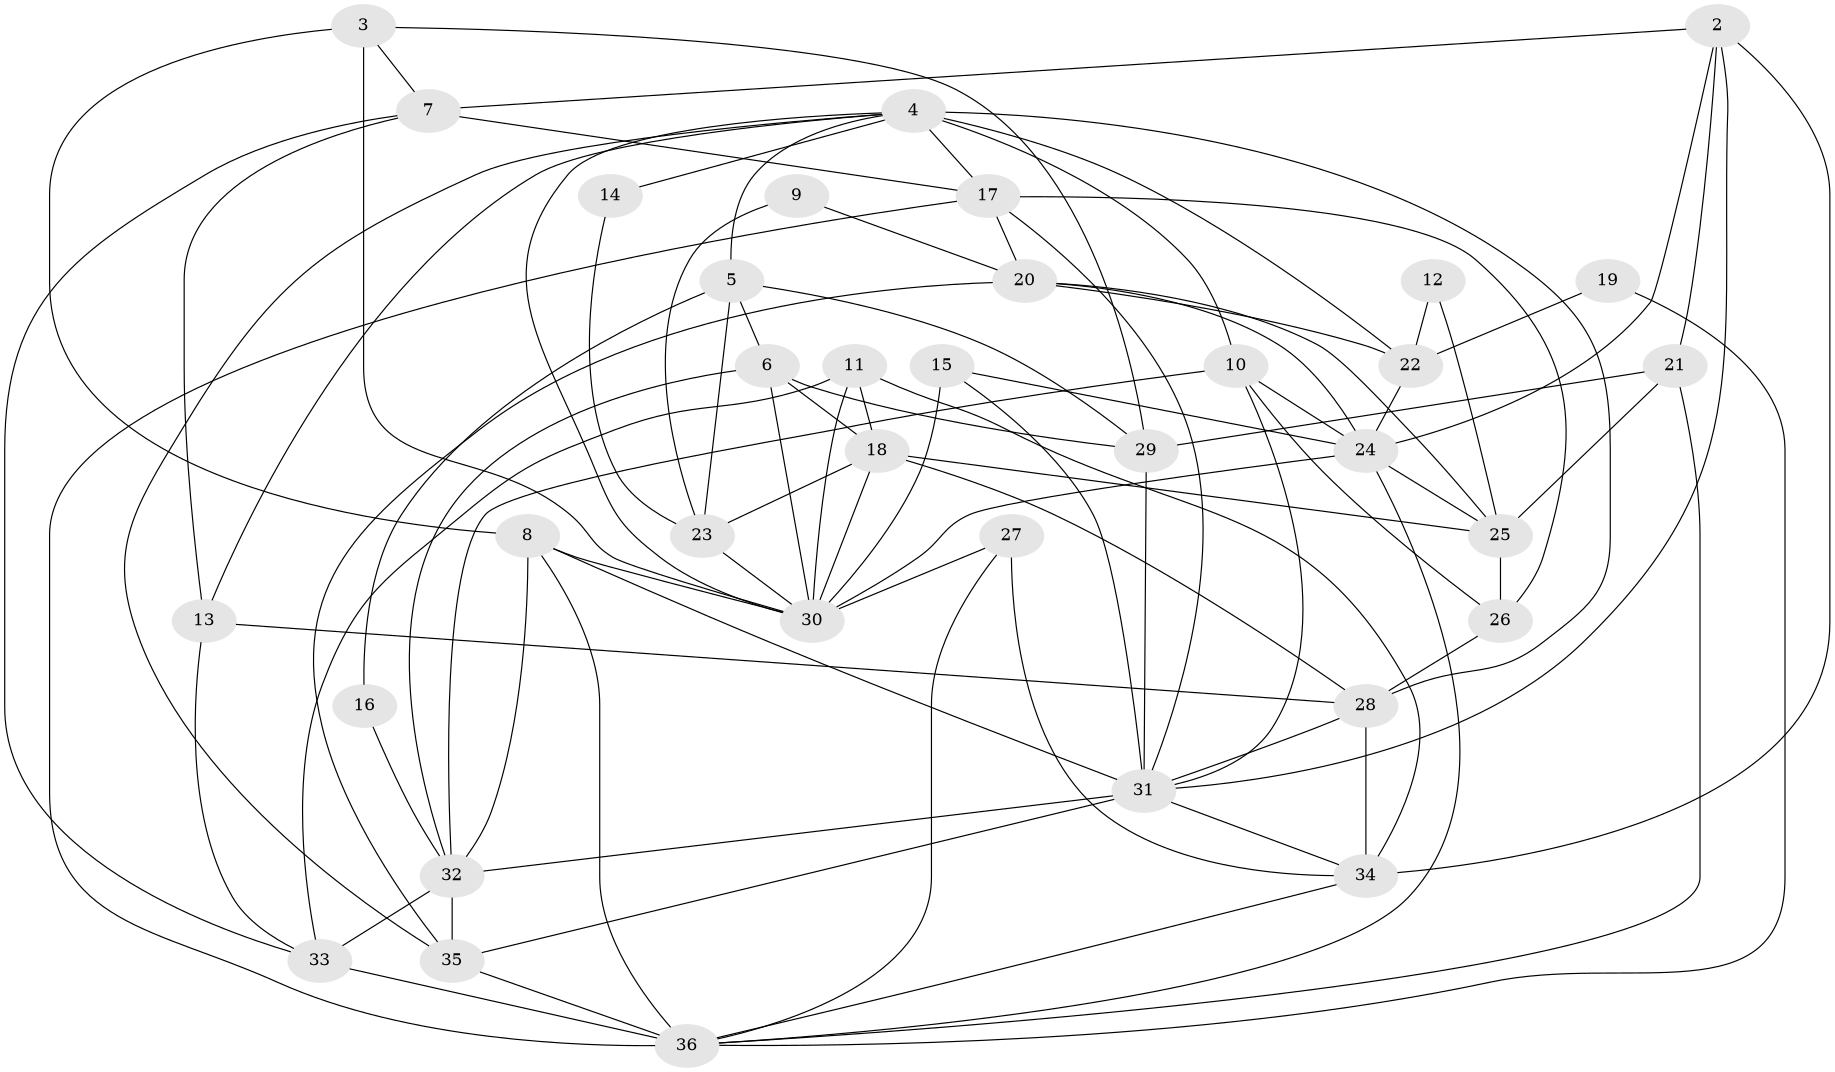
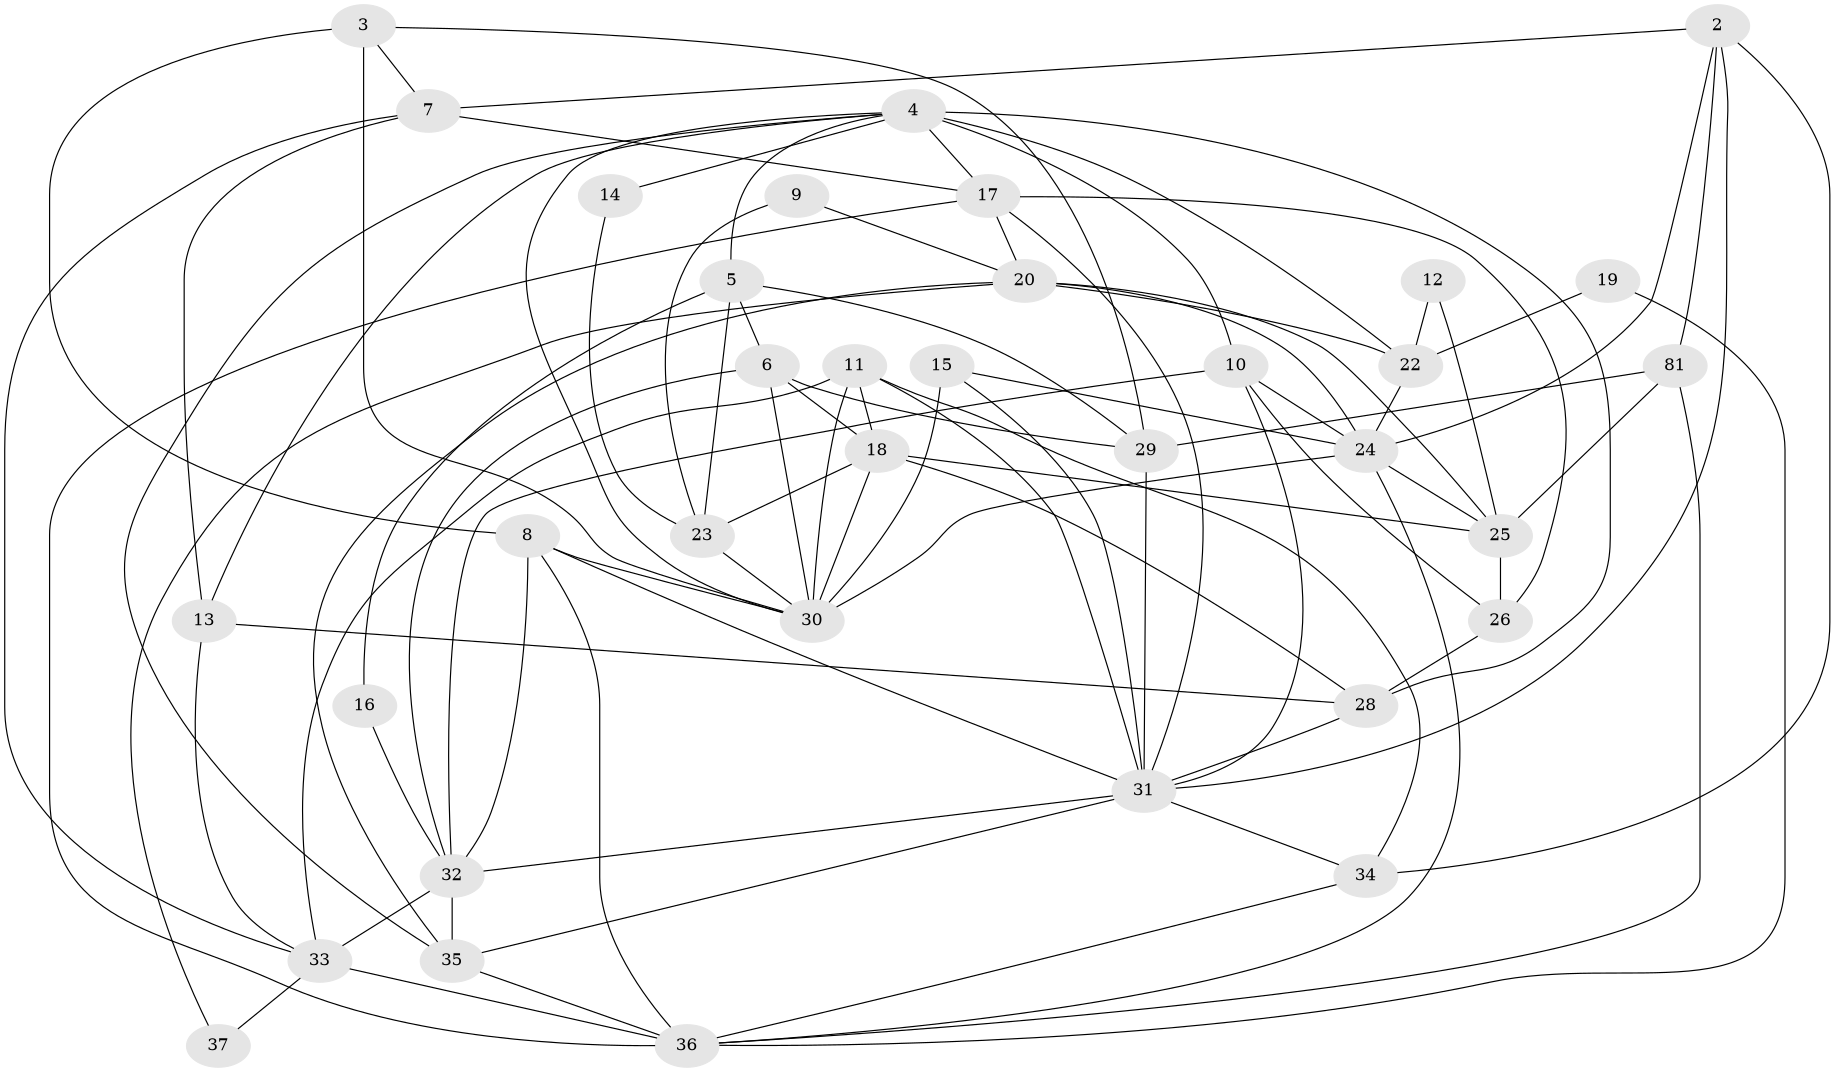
(1675, 366) -> (1675, 366)
none -> (1064, 535)
(1012, 536) -> none
(1366, 791) -> none
none -> (218, 1046)
